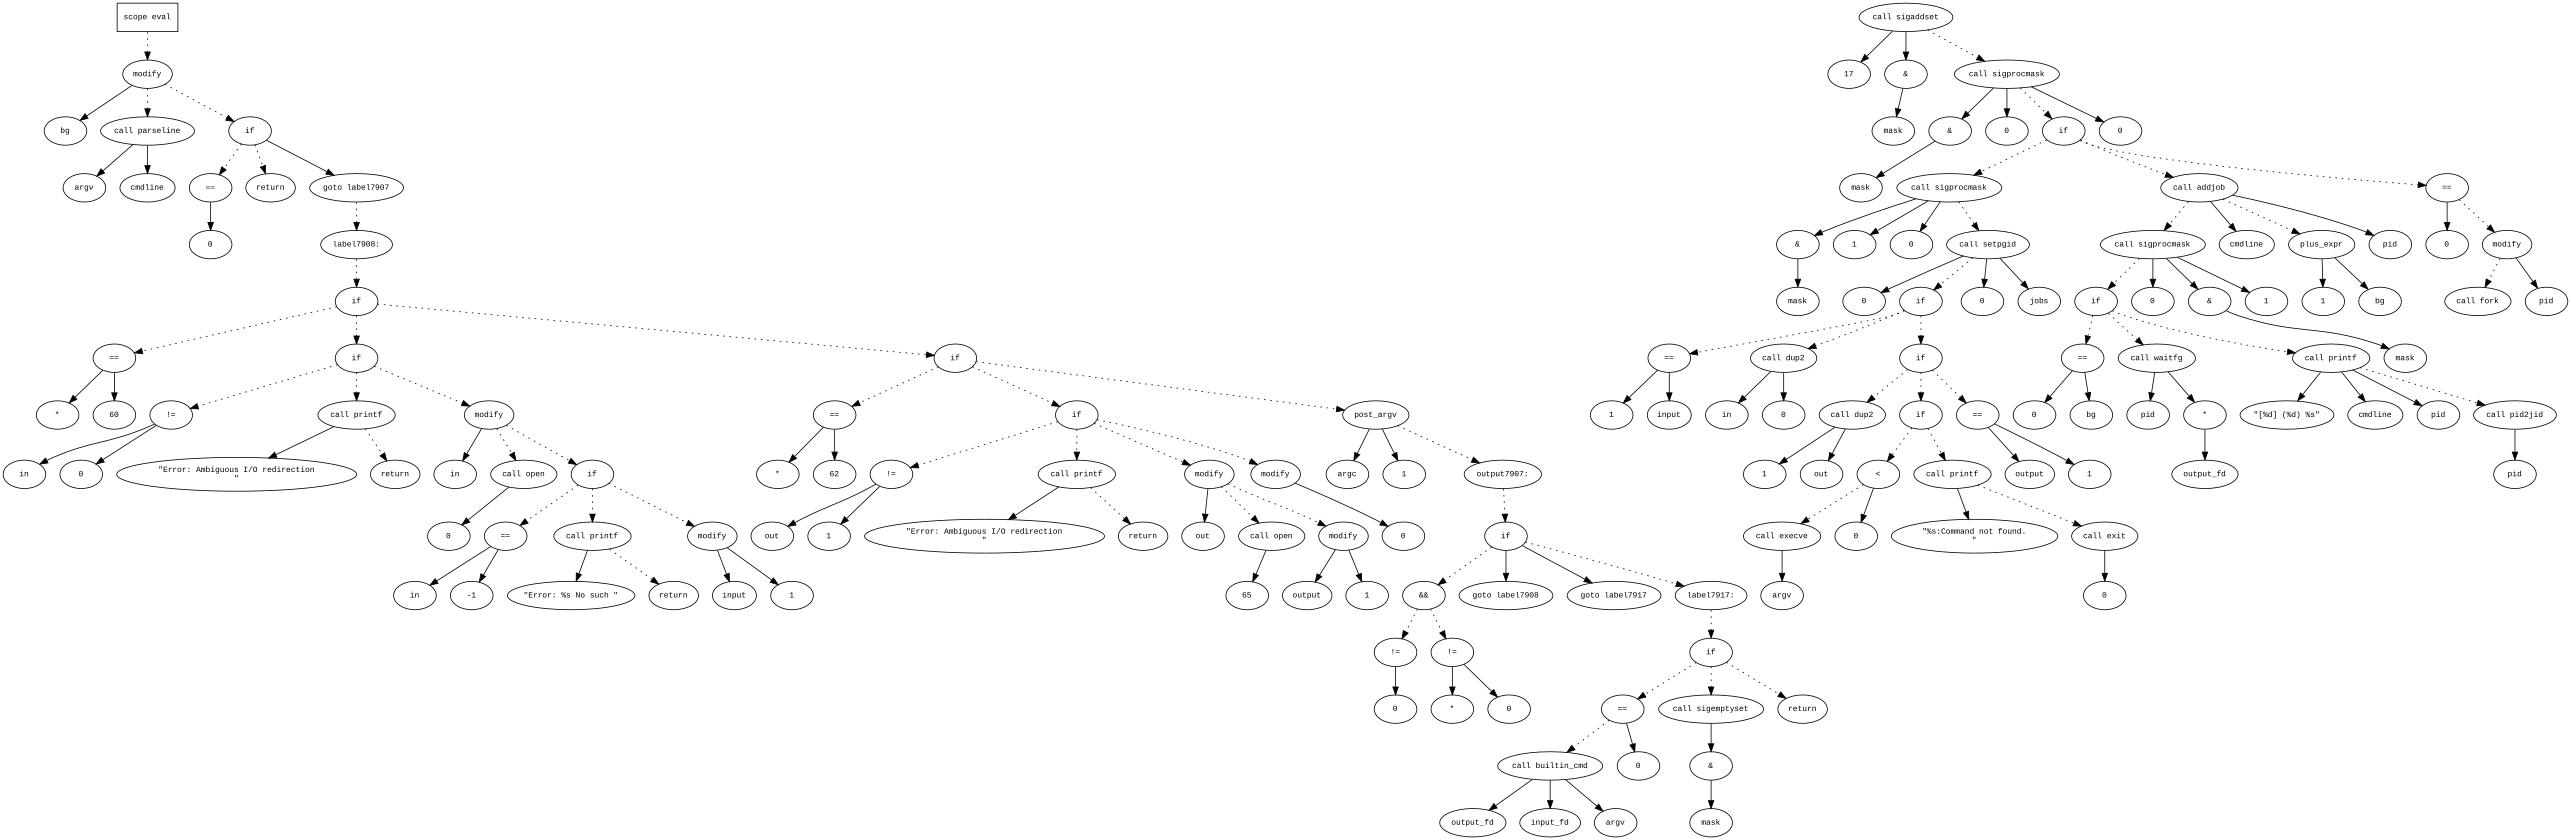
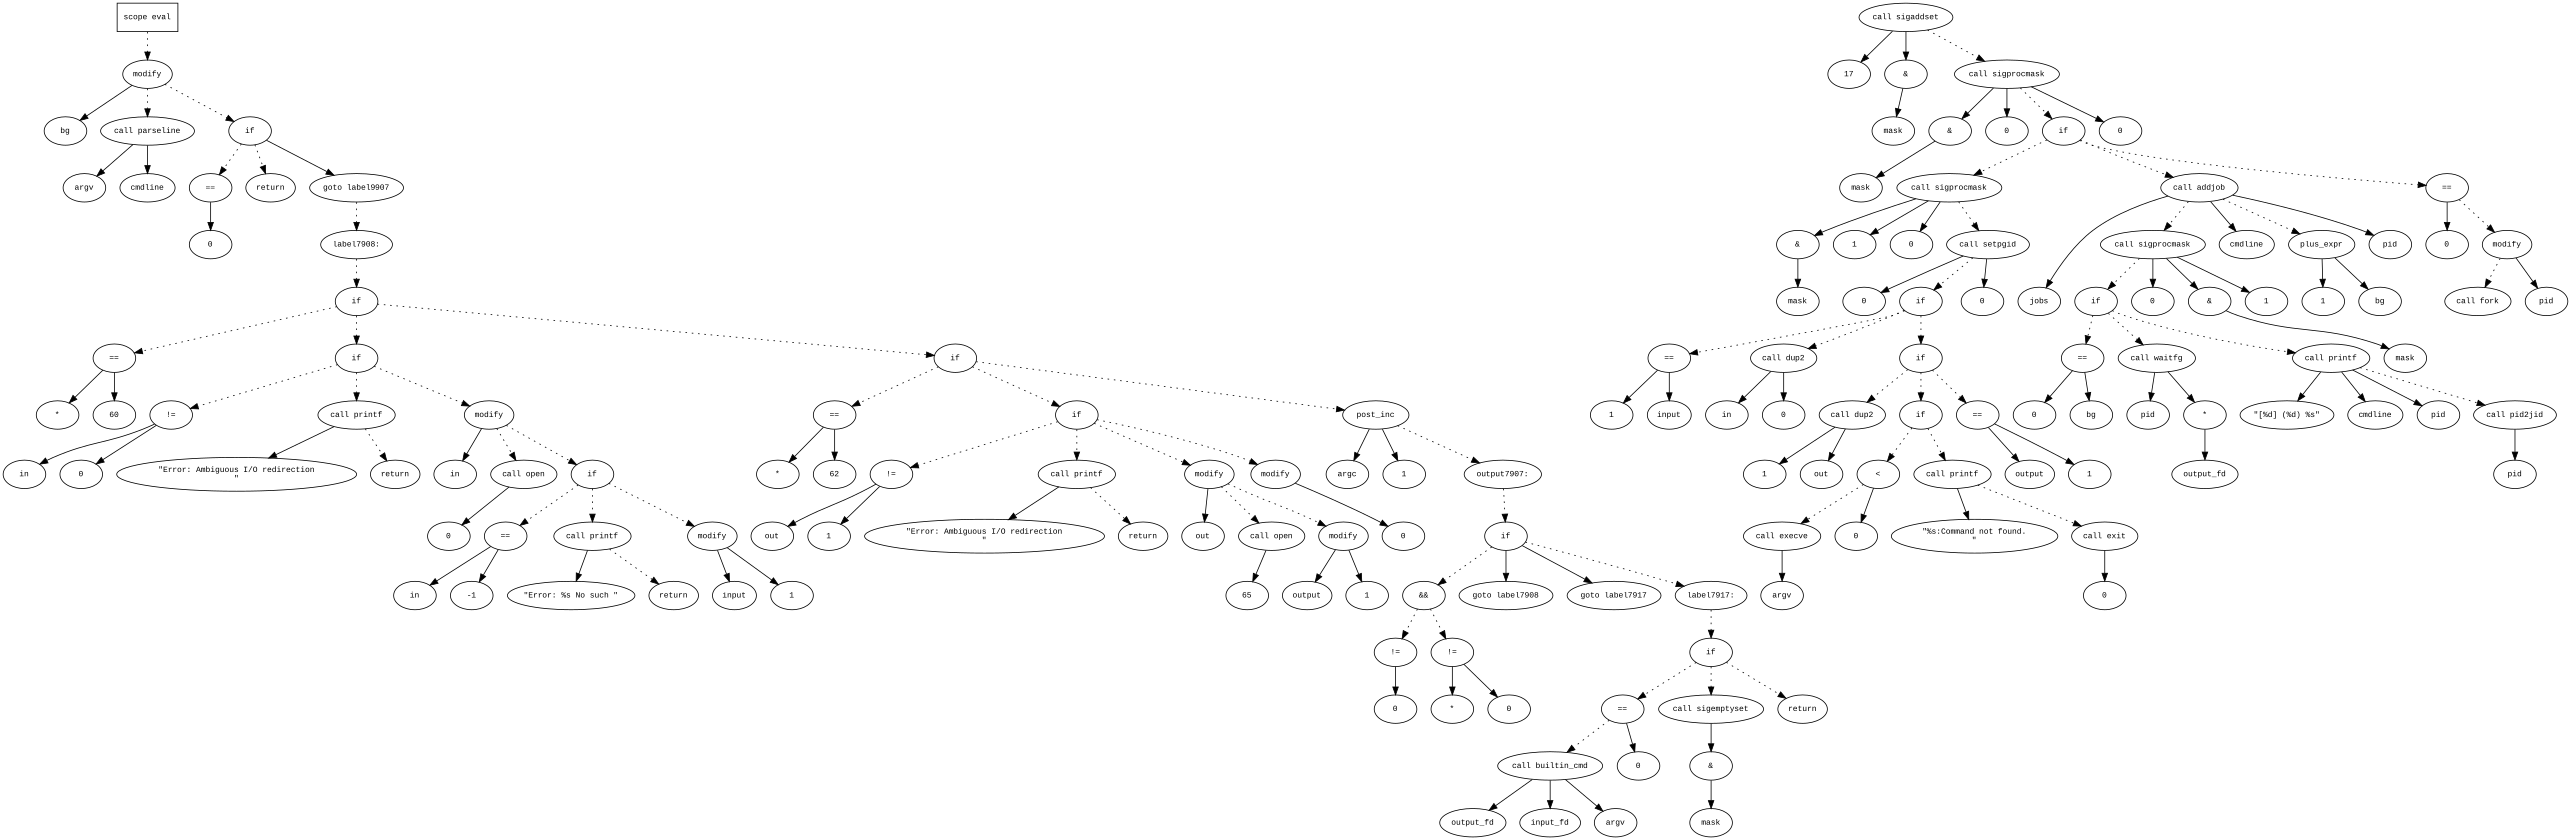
(357, 188) -> (357, 188)
(2011, 271) -> (2100, 226)
(1376, 415) -> (1376, 415)
